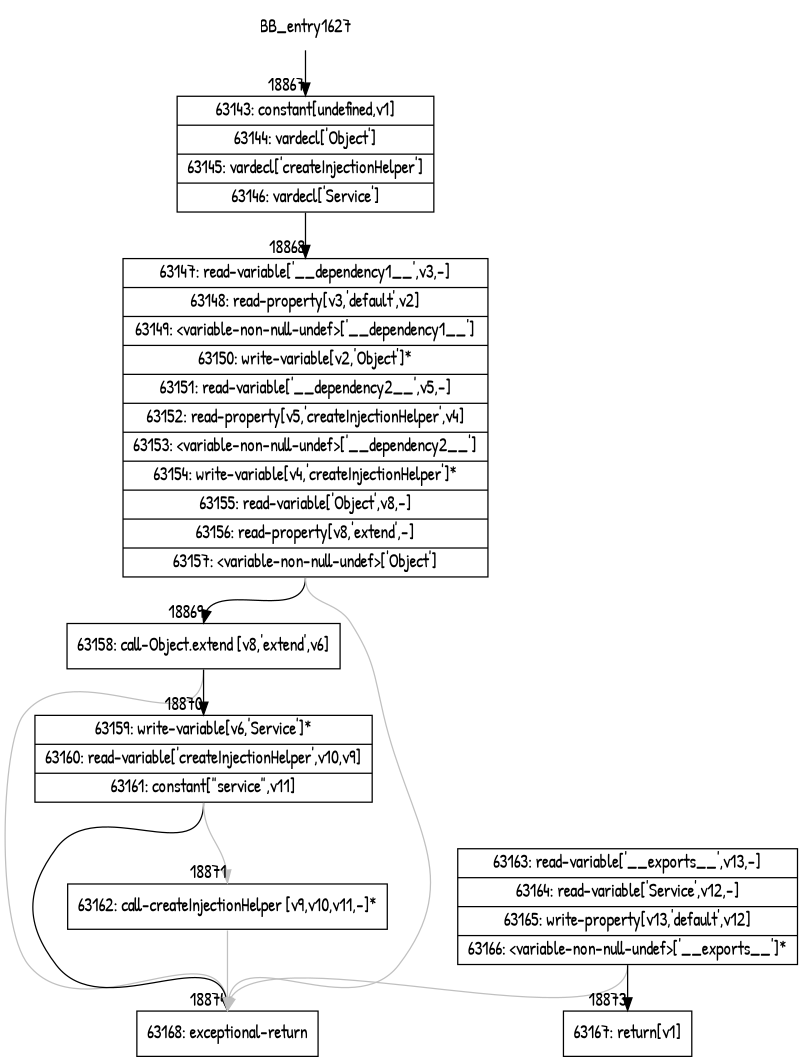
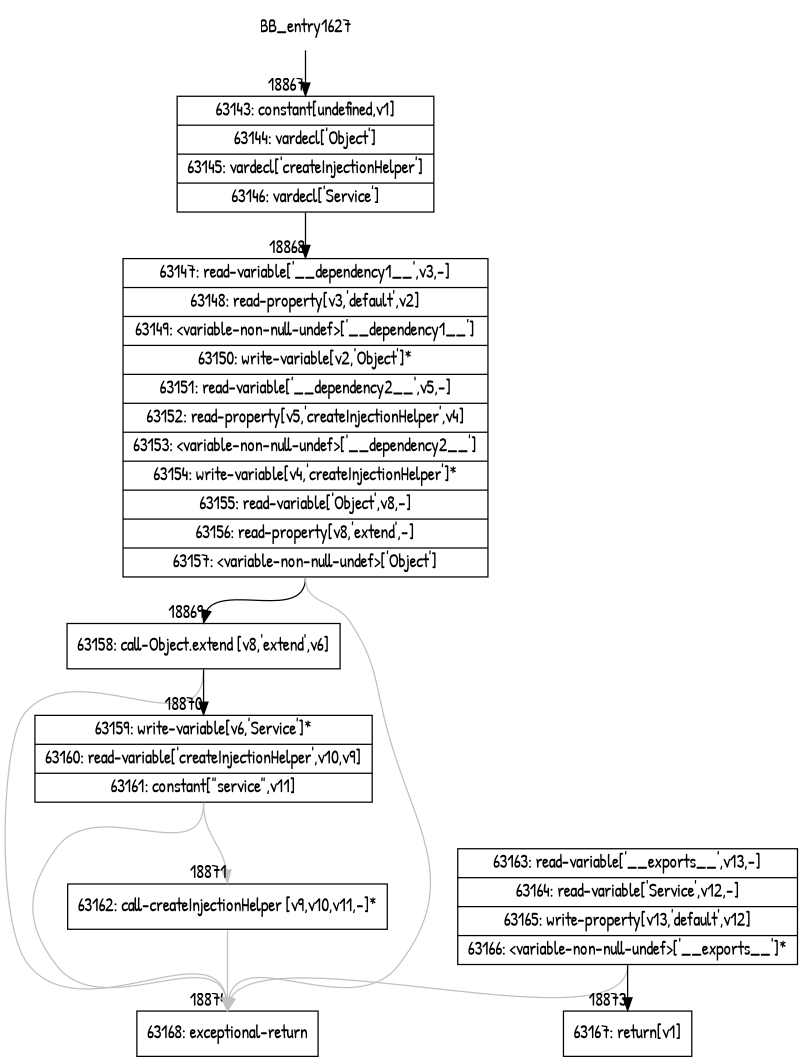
(34, 914) -> (34, 914)
